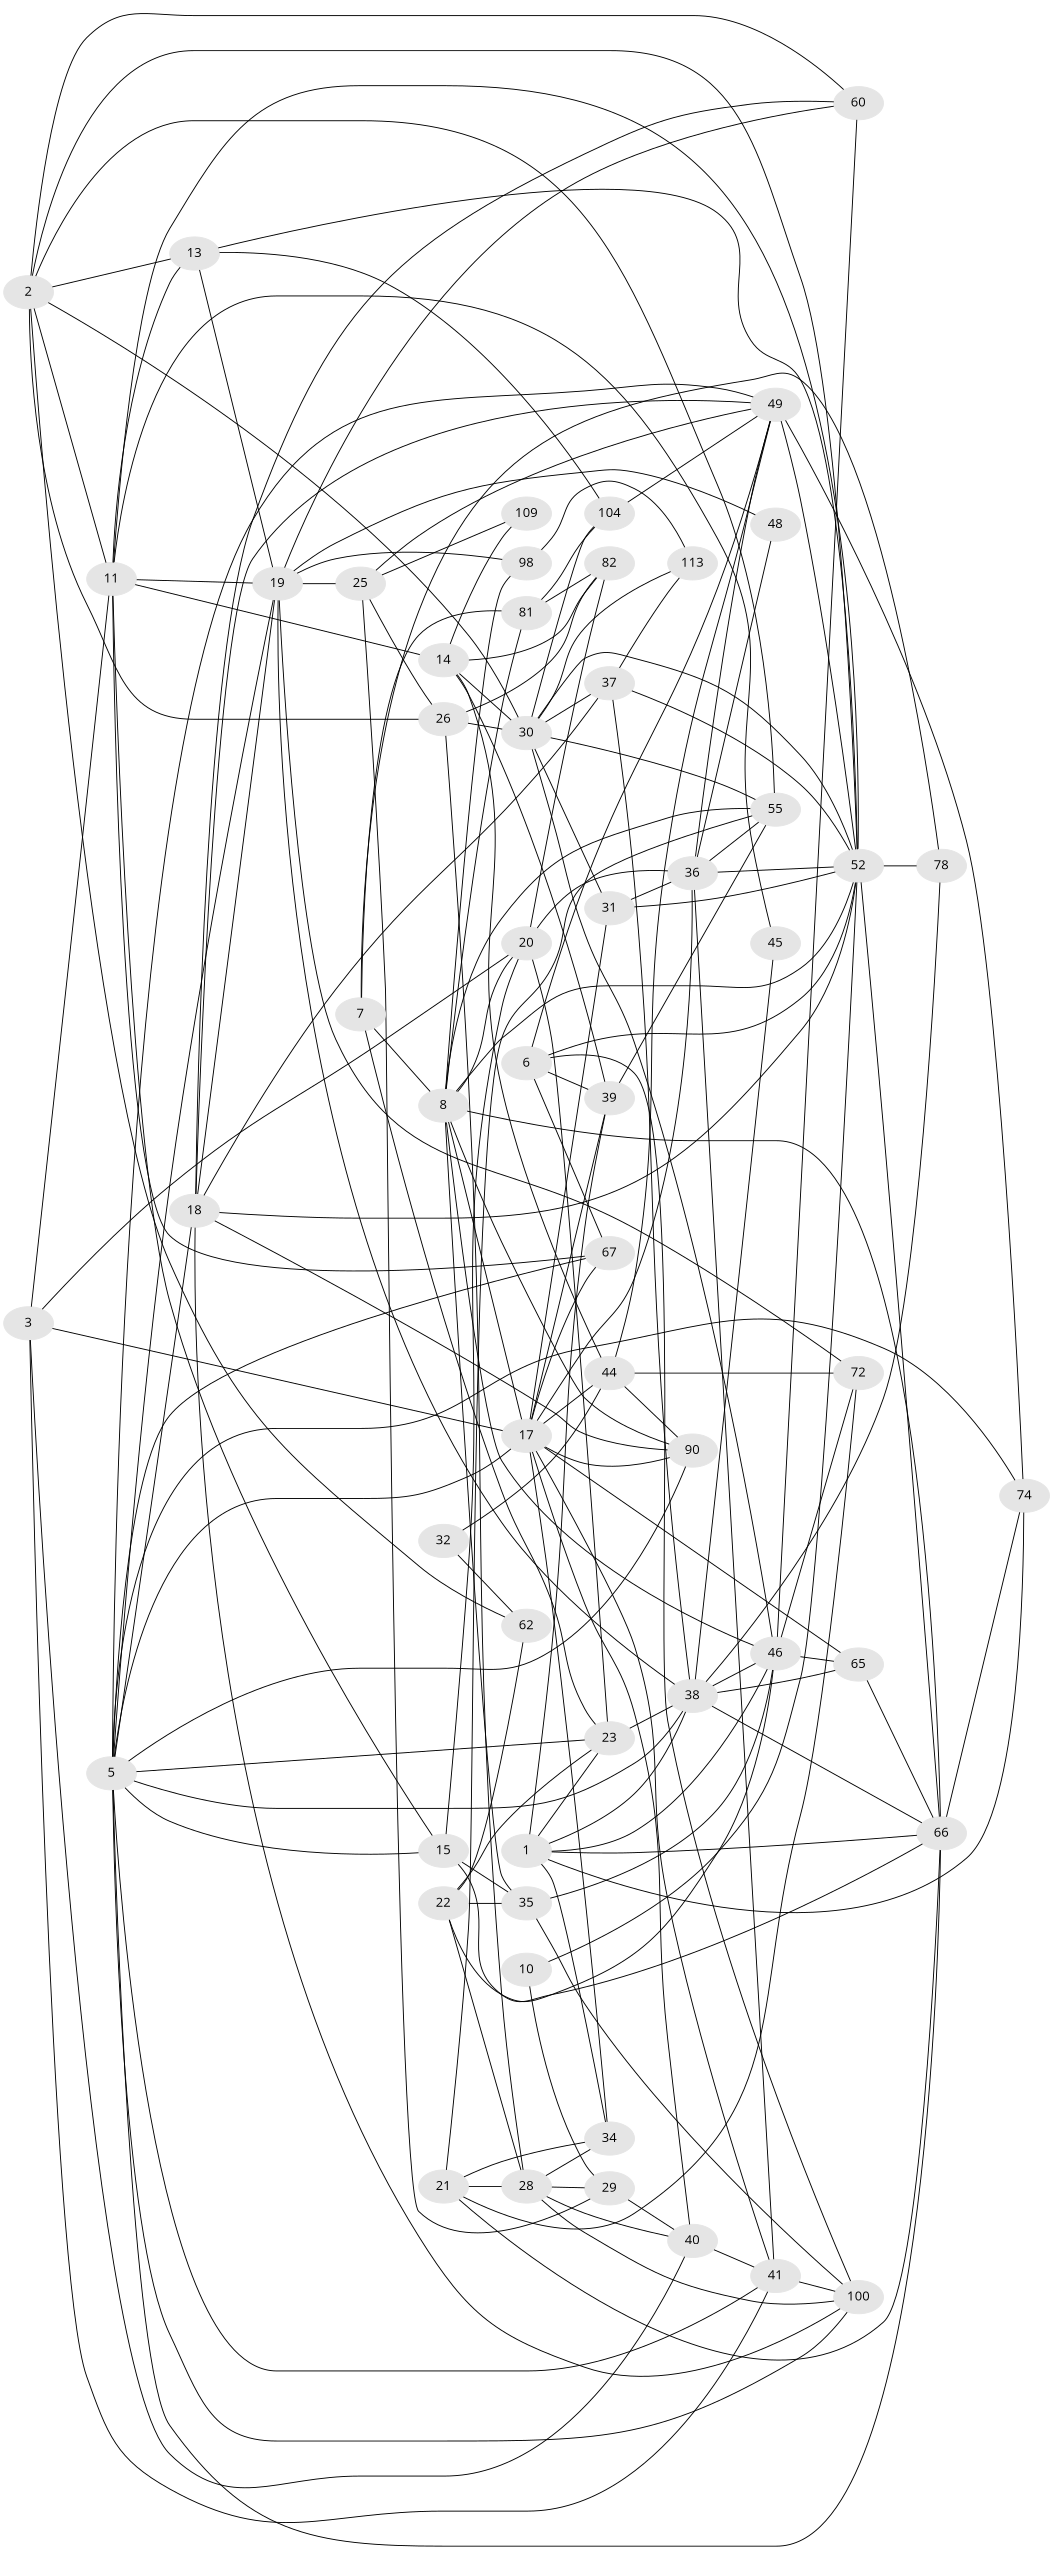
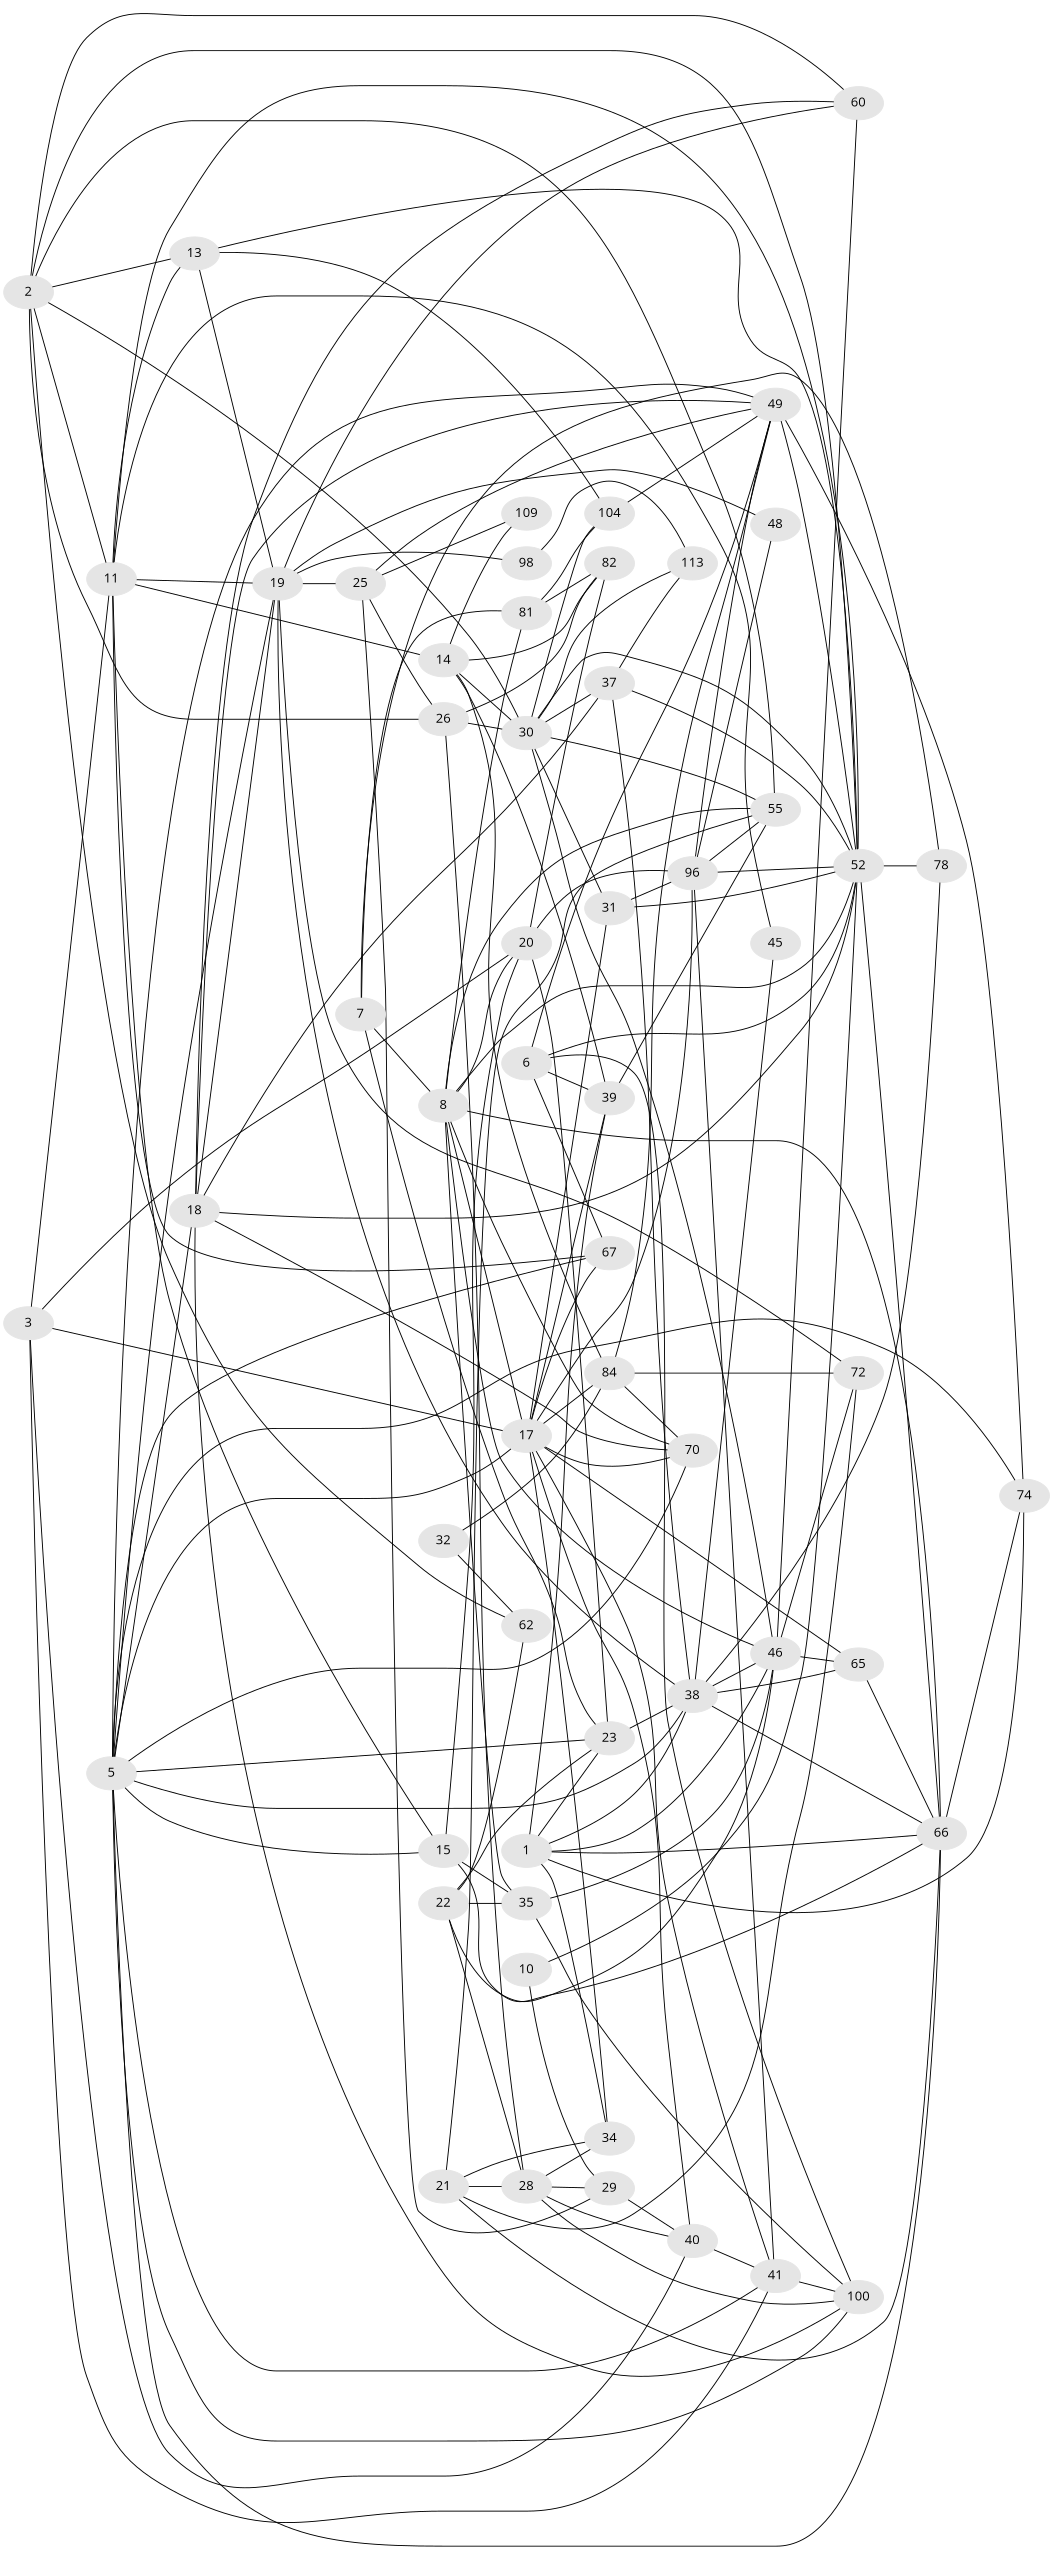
(467, 830) -> none
(693, 873) -> (693, 873)
(610, 1373) -> (610, 1373)
(693, 1451) -> (693, 1451)
